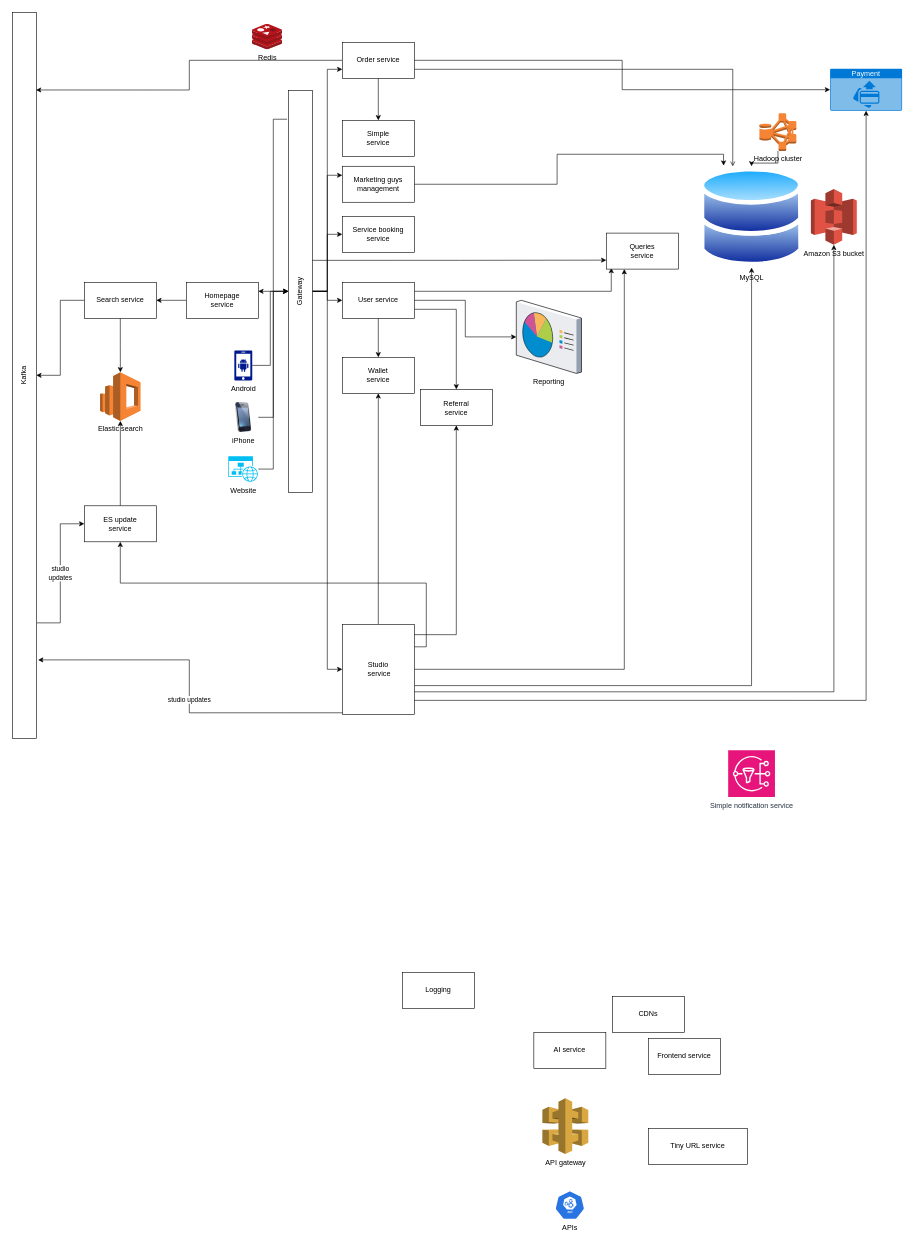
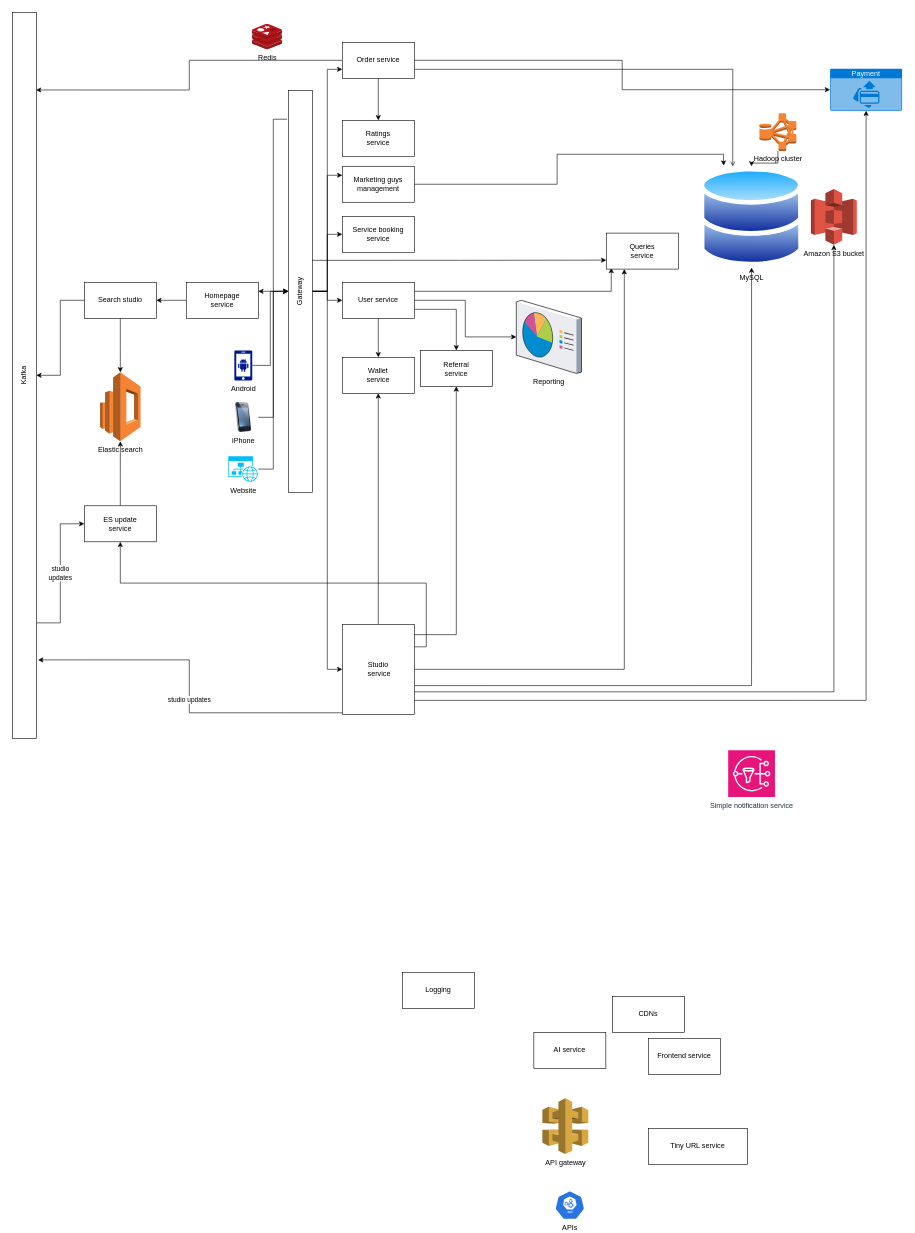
(378, 138) -> (378, 138)
(120, 300) -> (120, 300)
(120, 397) -> (120, 407)
(456, 407) -> (456, 368)
